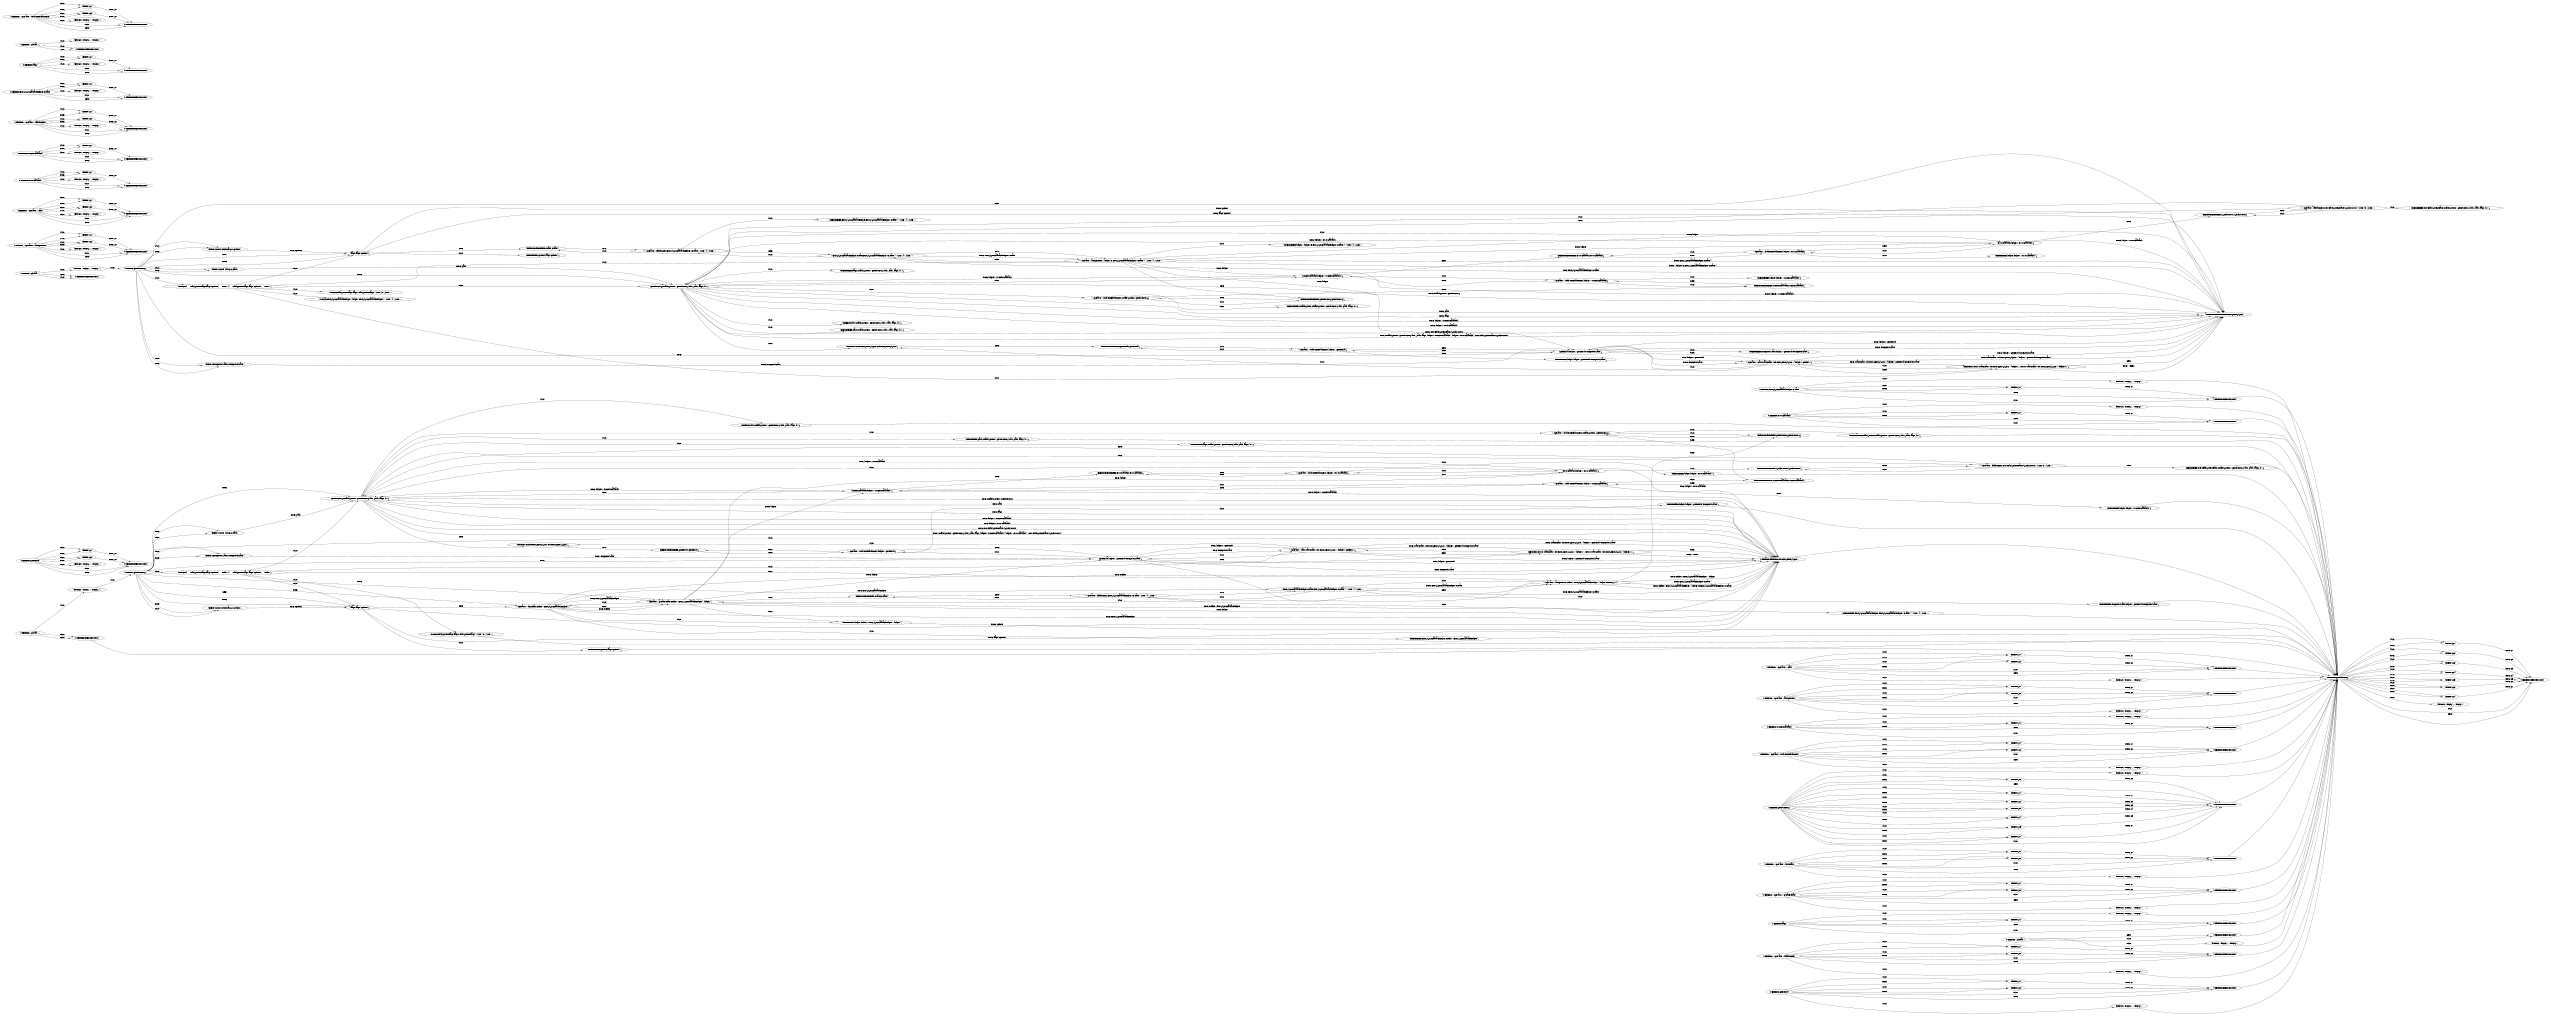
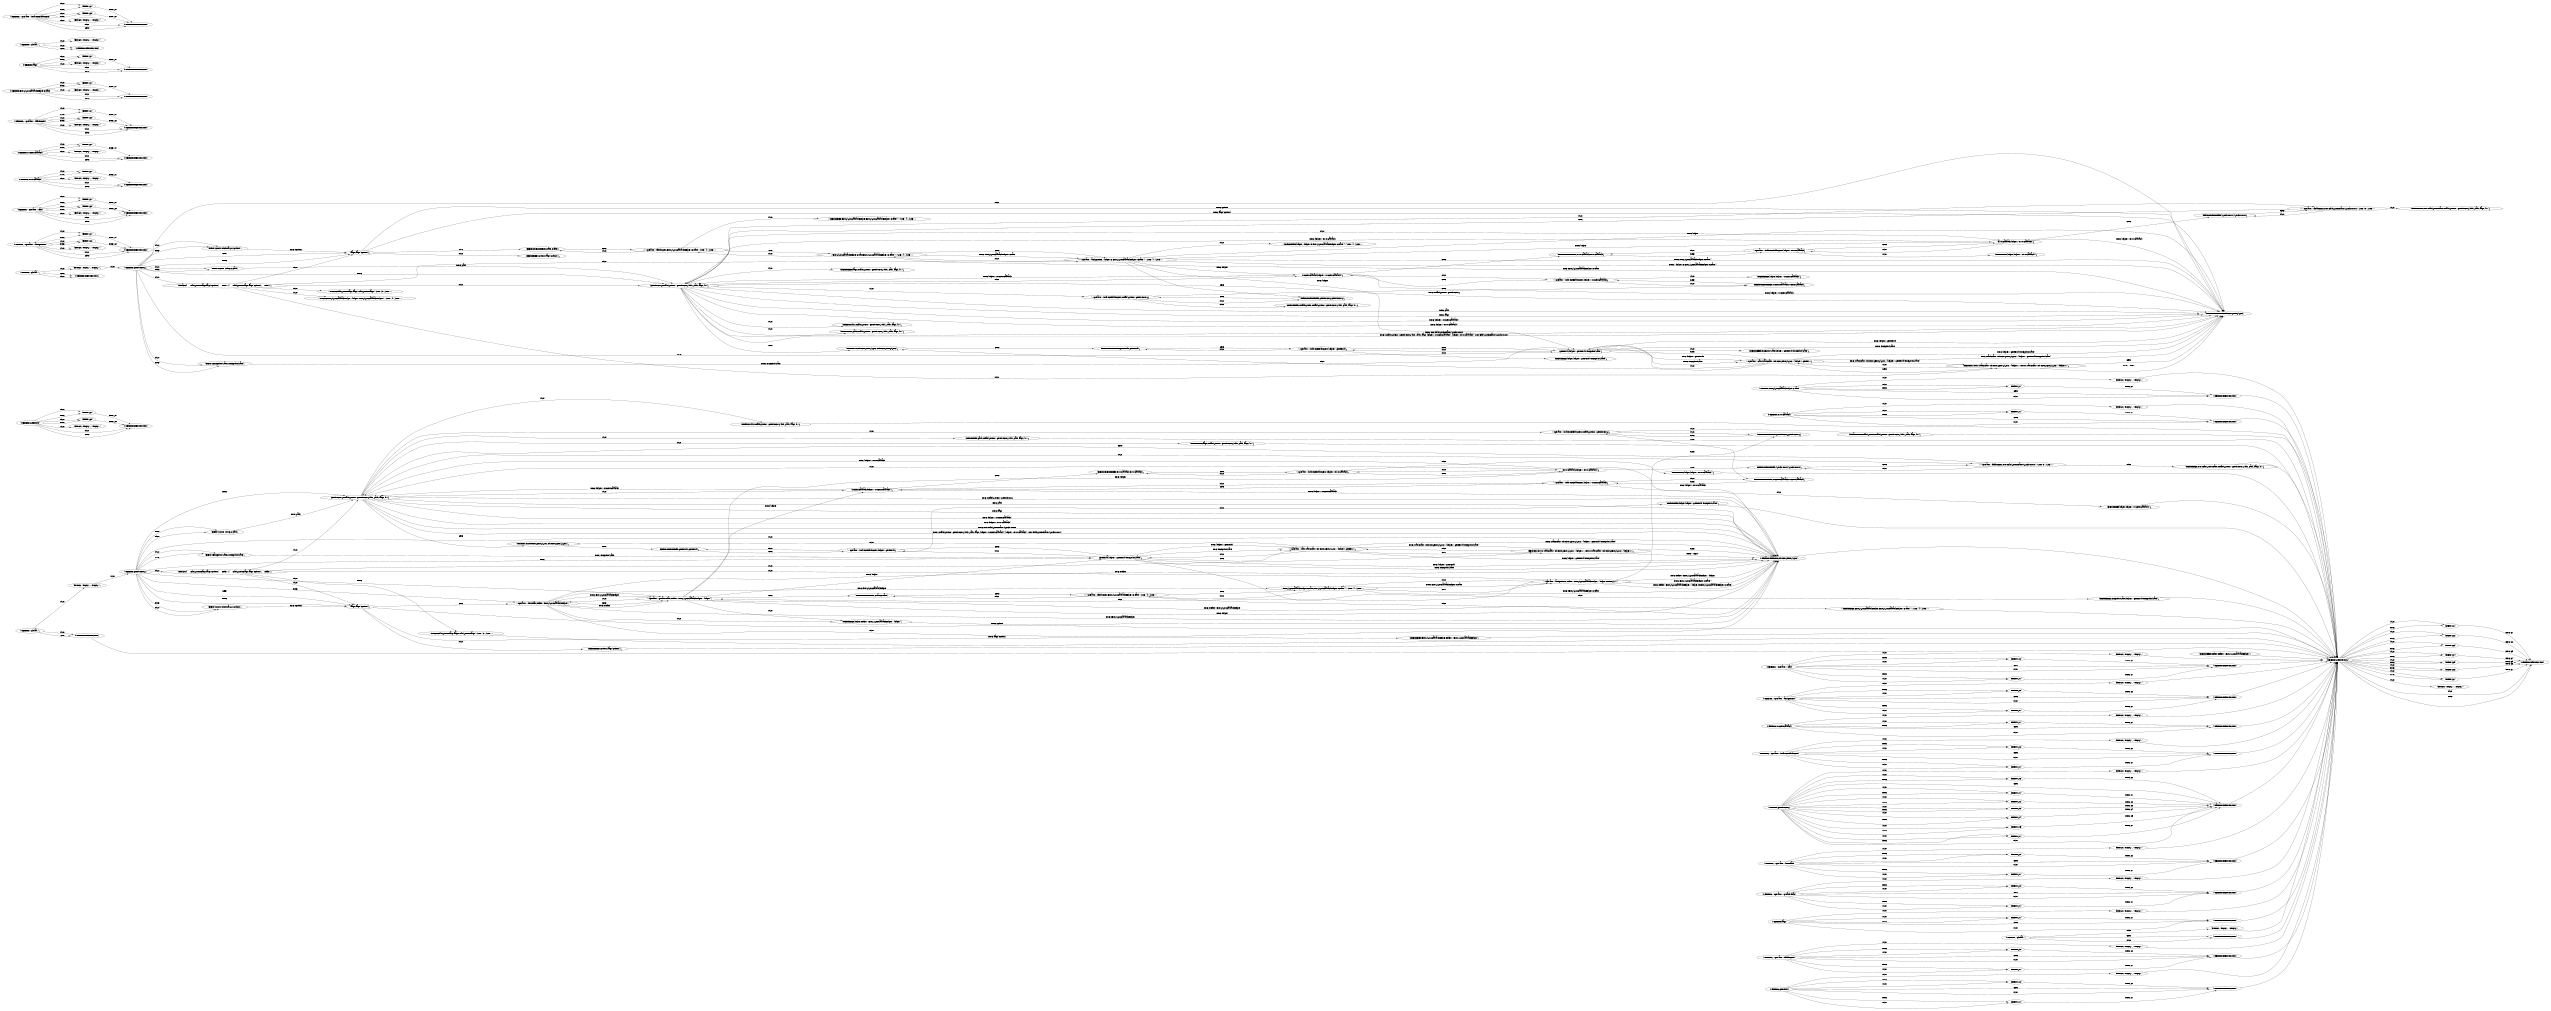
none -> (2225, 654)
